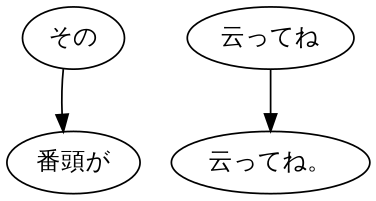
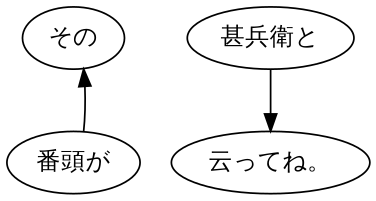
(271, 38) -> (271, 38)
(62, 92) -> (85, 109)
